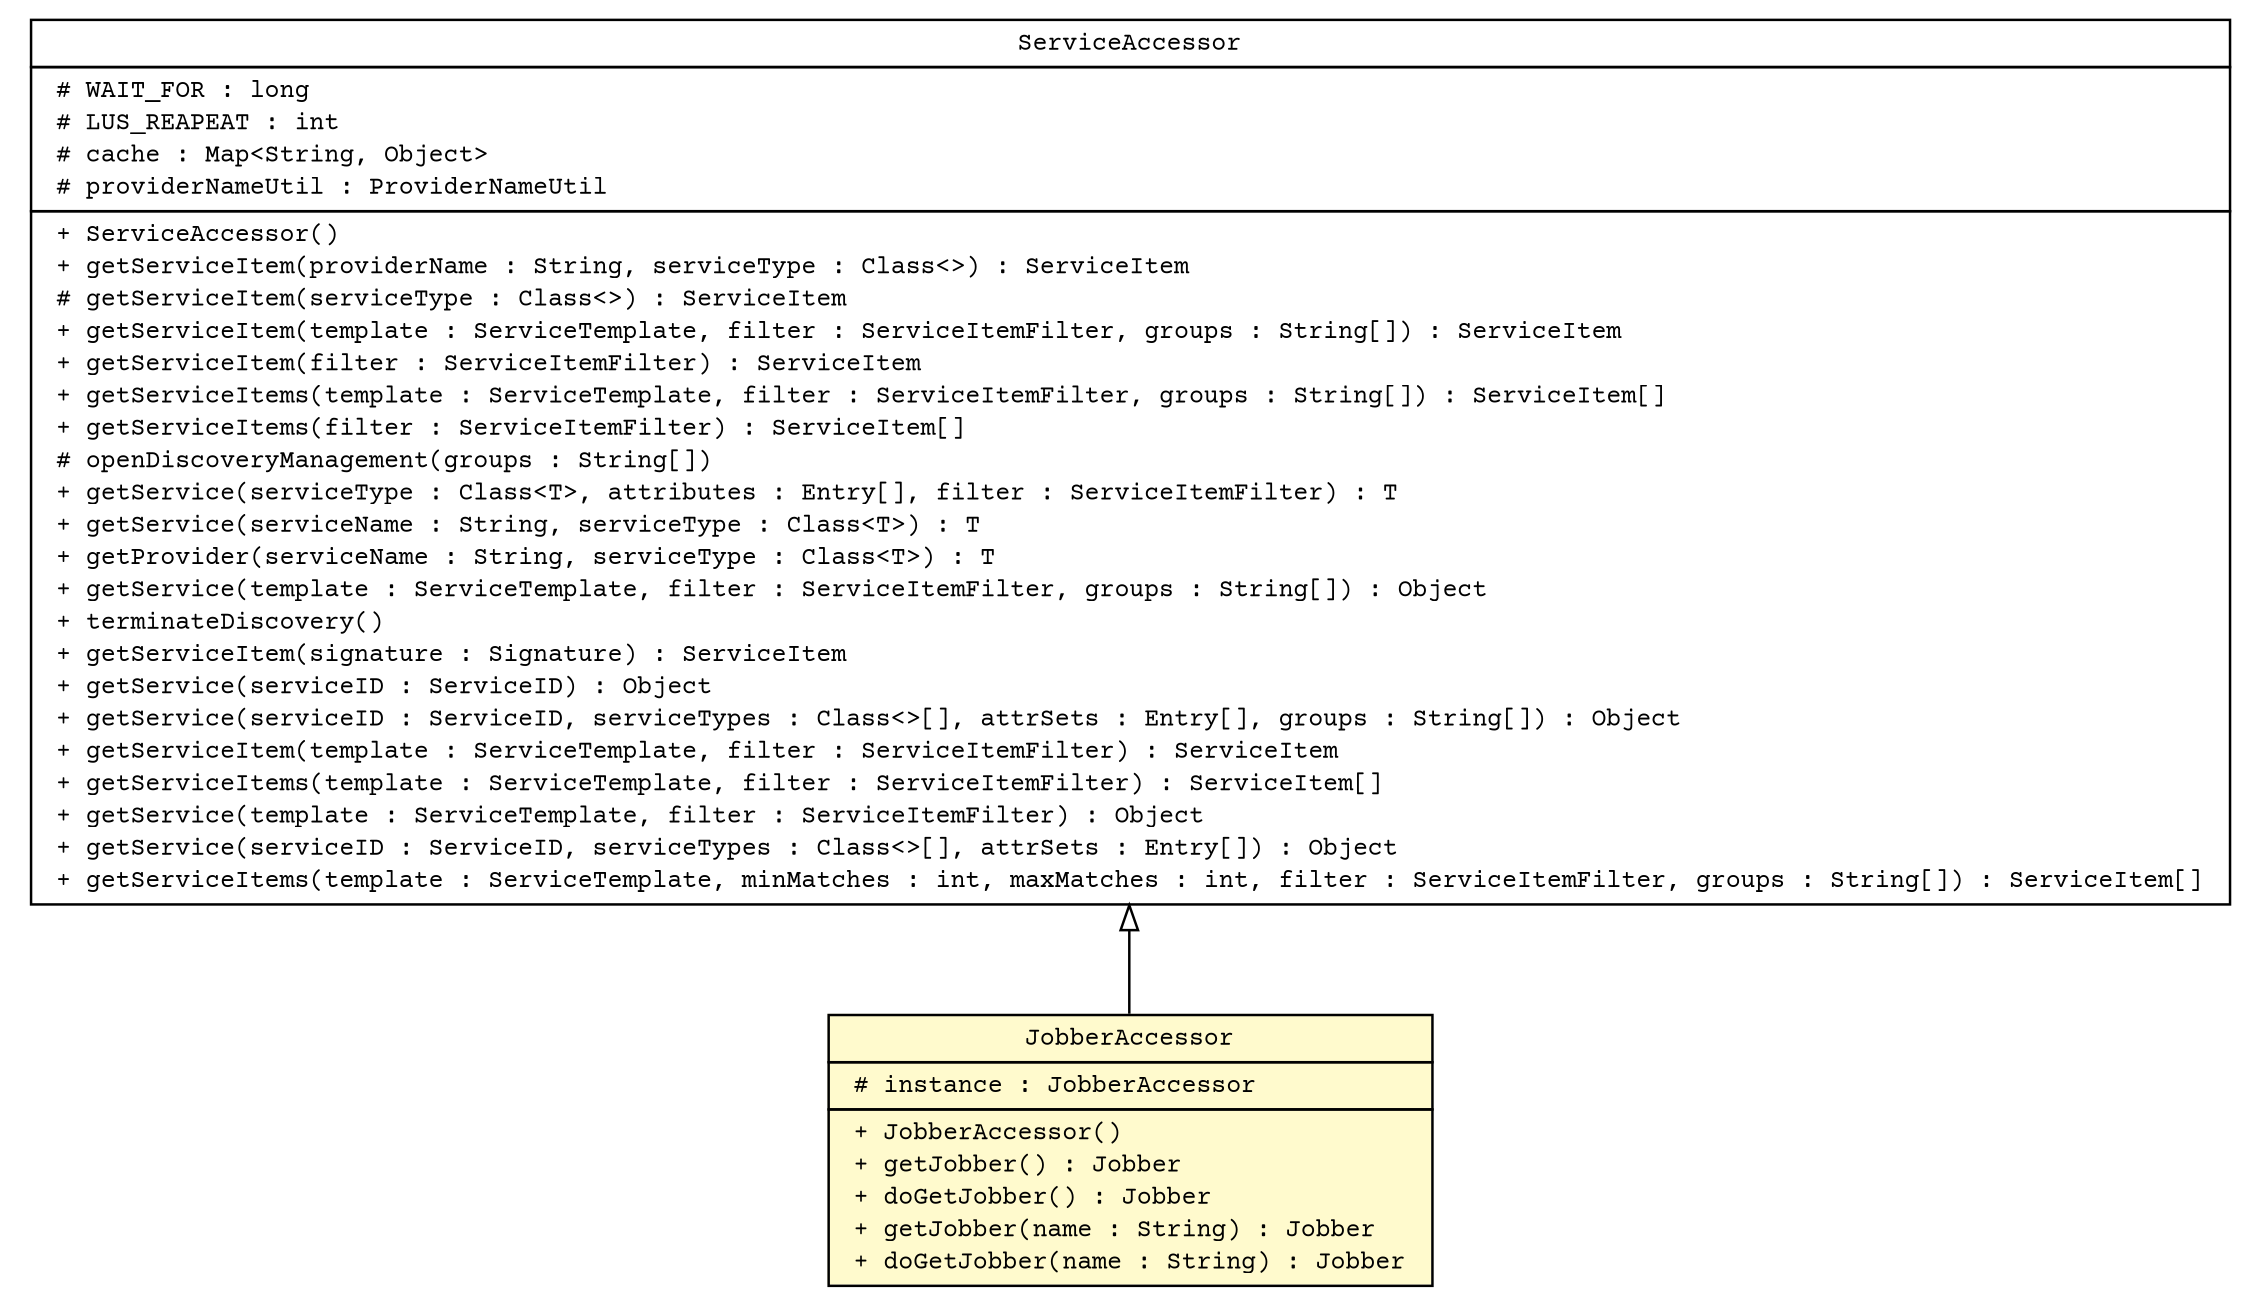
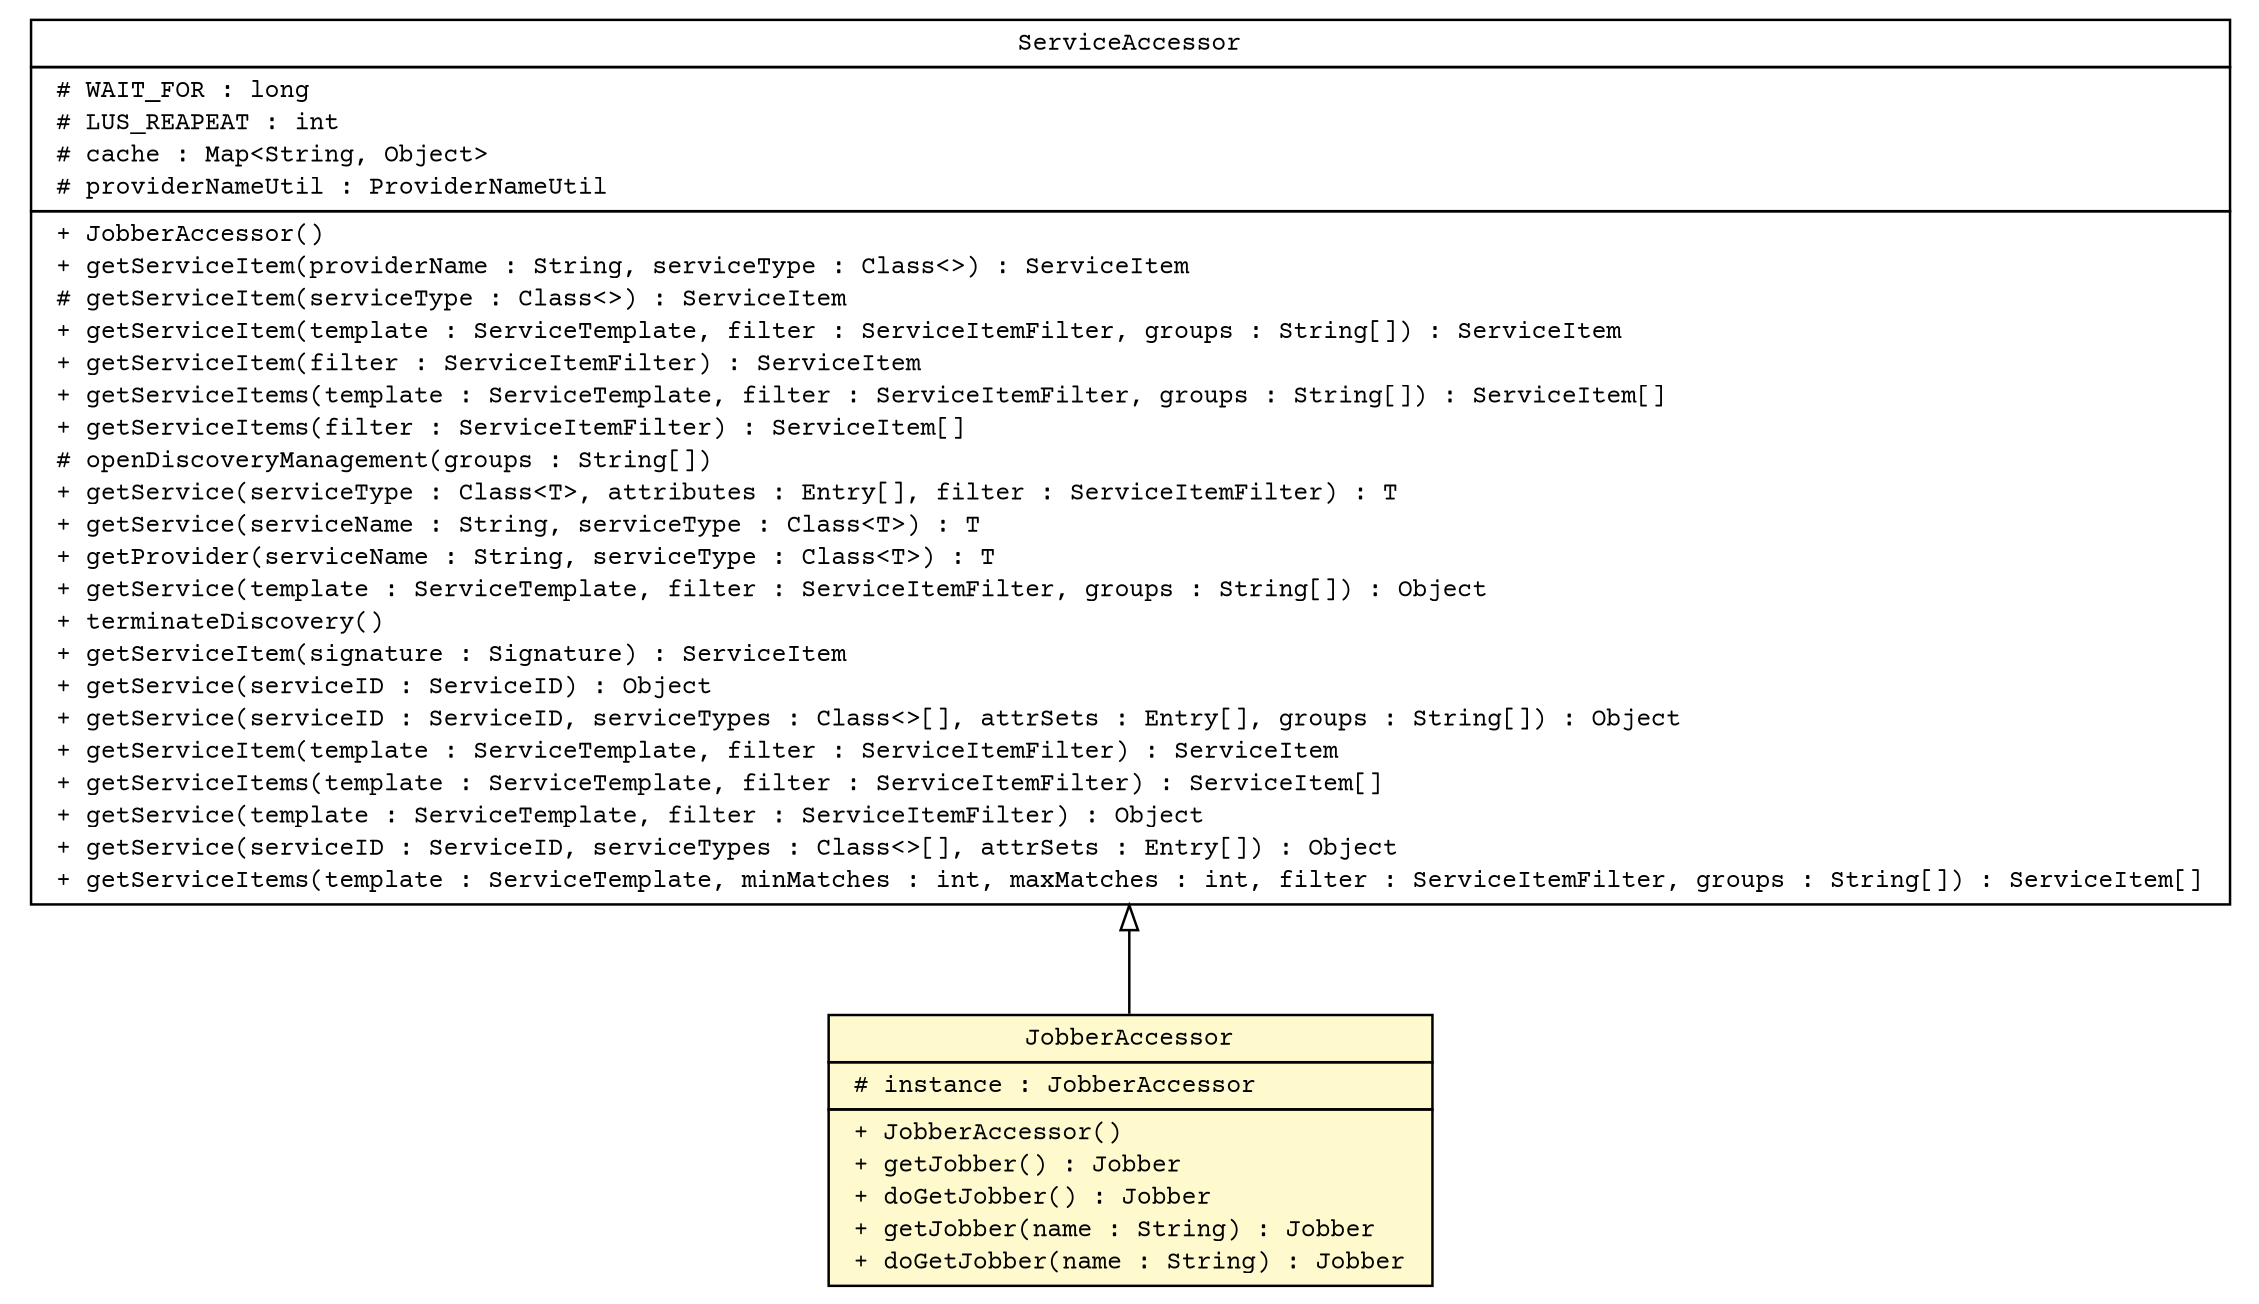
(199, 234) -> (191, 234)
